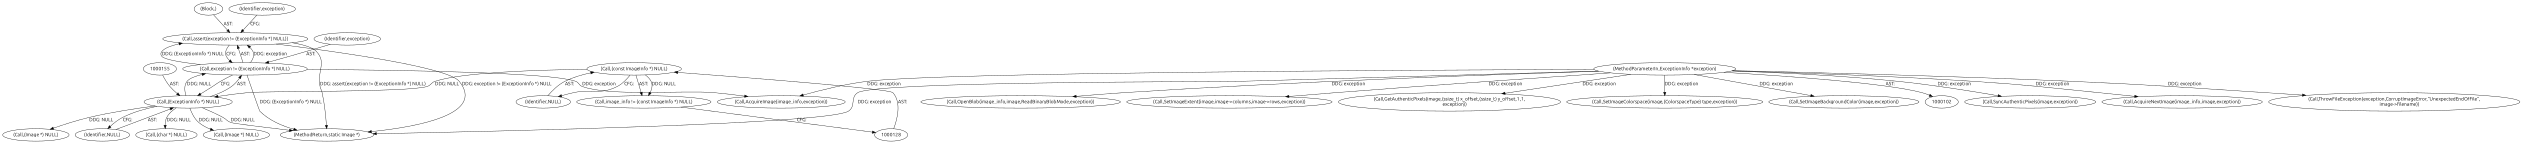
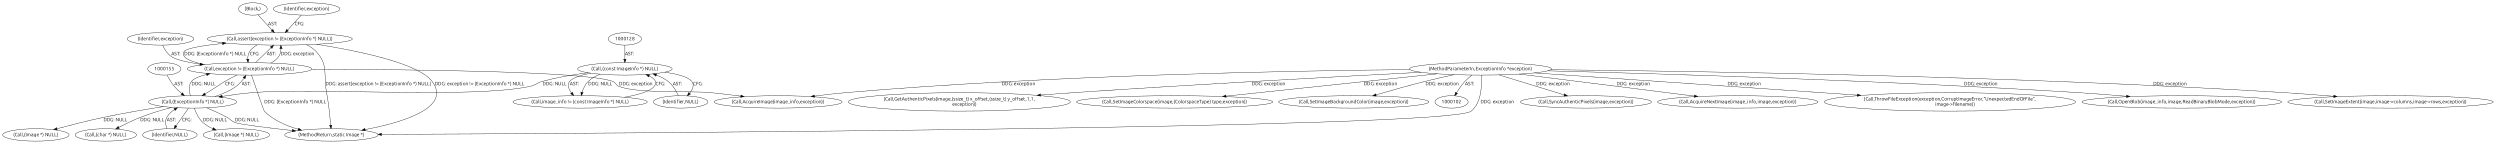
(767, 118) -> (642, 93)
